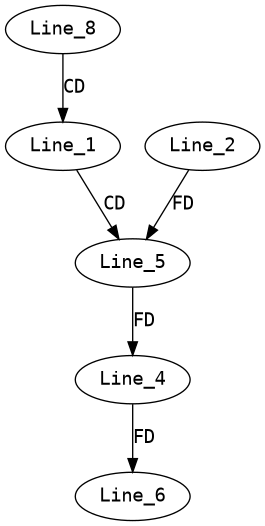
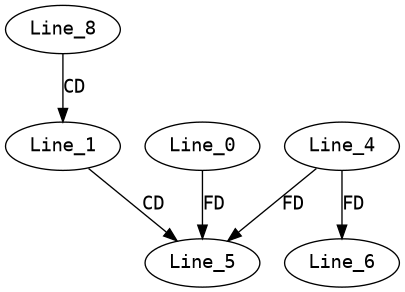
(202, 146) -> (202, 146)
(133, 315) -> (277, 200)
